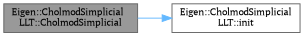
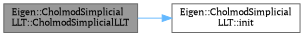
(71, 18) -> (71, 18)
